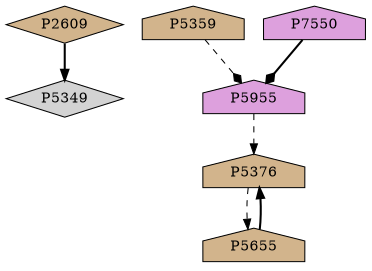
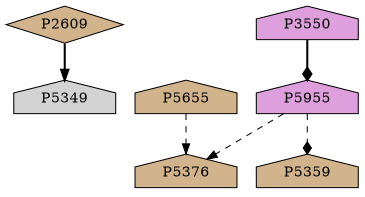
(314, 25) -> (307, 25)
(219, 57) -> (307, 128)
(65, 99) -> (65, 99)
(247, 203) -> none
(261, 214) -> (186, 129)
